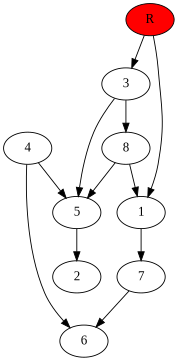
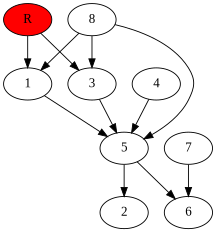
(126, 112) -> (92, 47)
(141, 240) -> (72, 114)
(32, 247) -> (153, 177)
